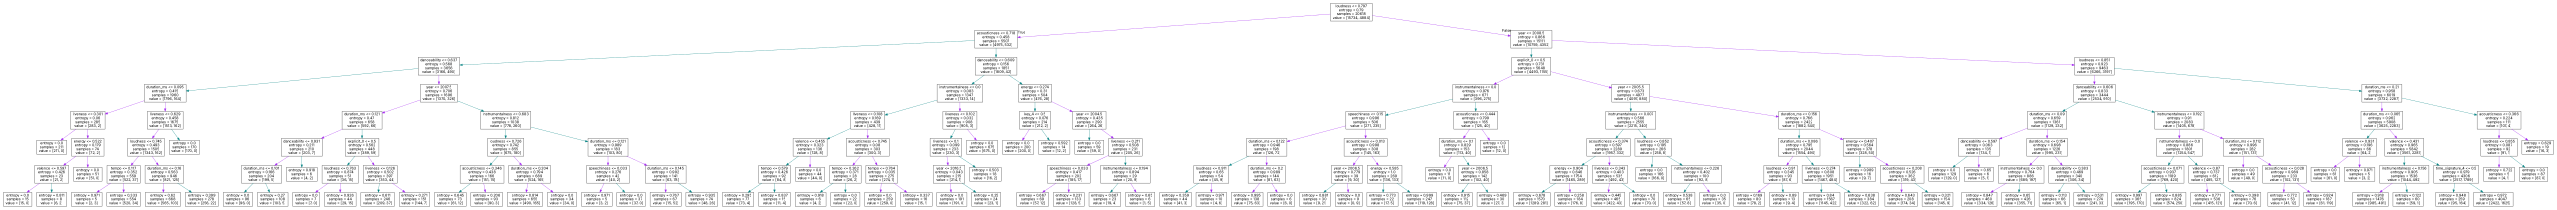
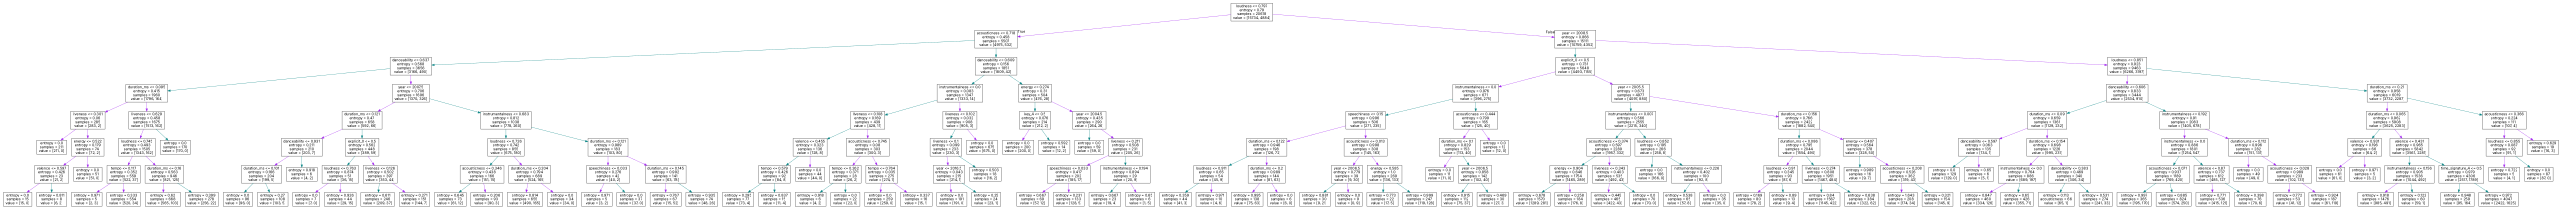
(1901, 199) -> (1901, 199)
(2054, 199) -> (2056, 199)
